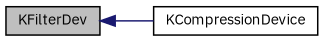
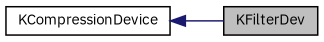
(134, 21) -> (205, 21)
